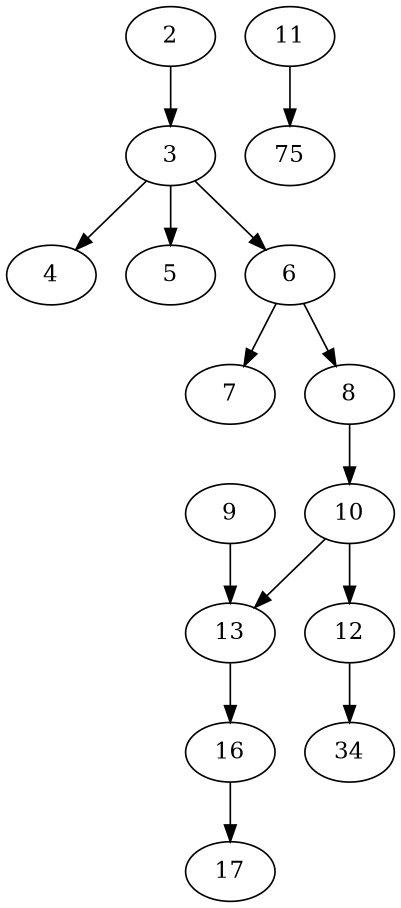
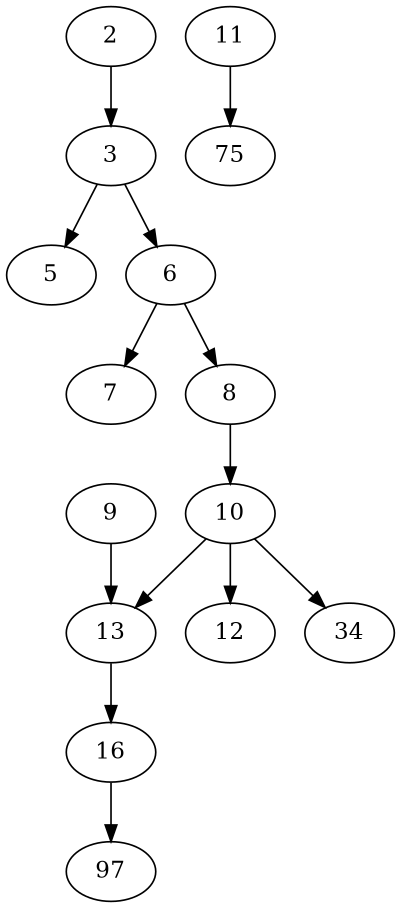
(51, 275) -> none
(350, 684) -> (284, 567)
(230, 872) -> (111, 872)
